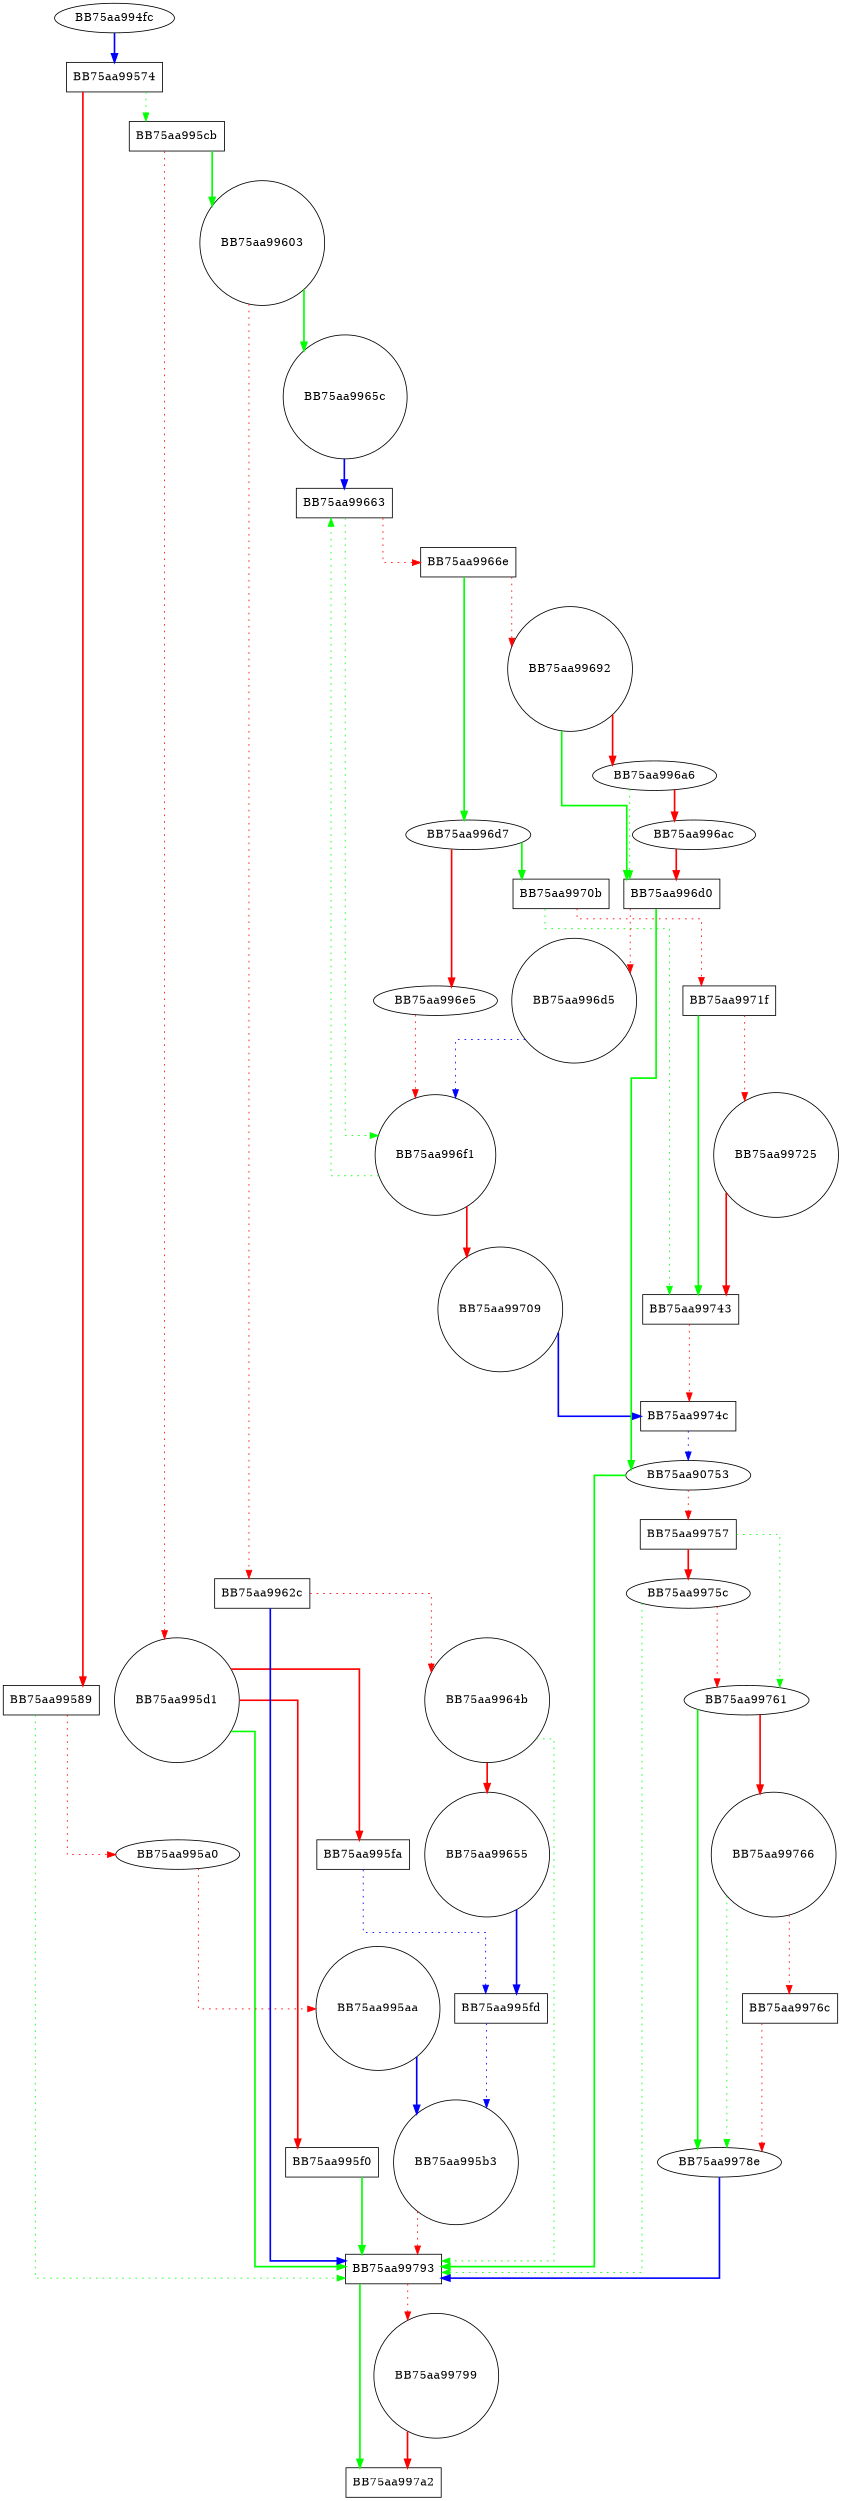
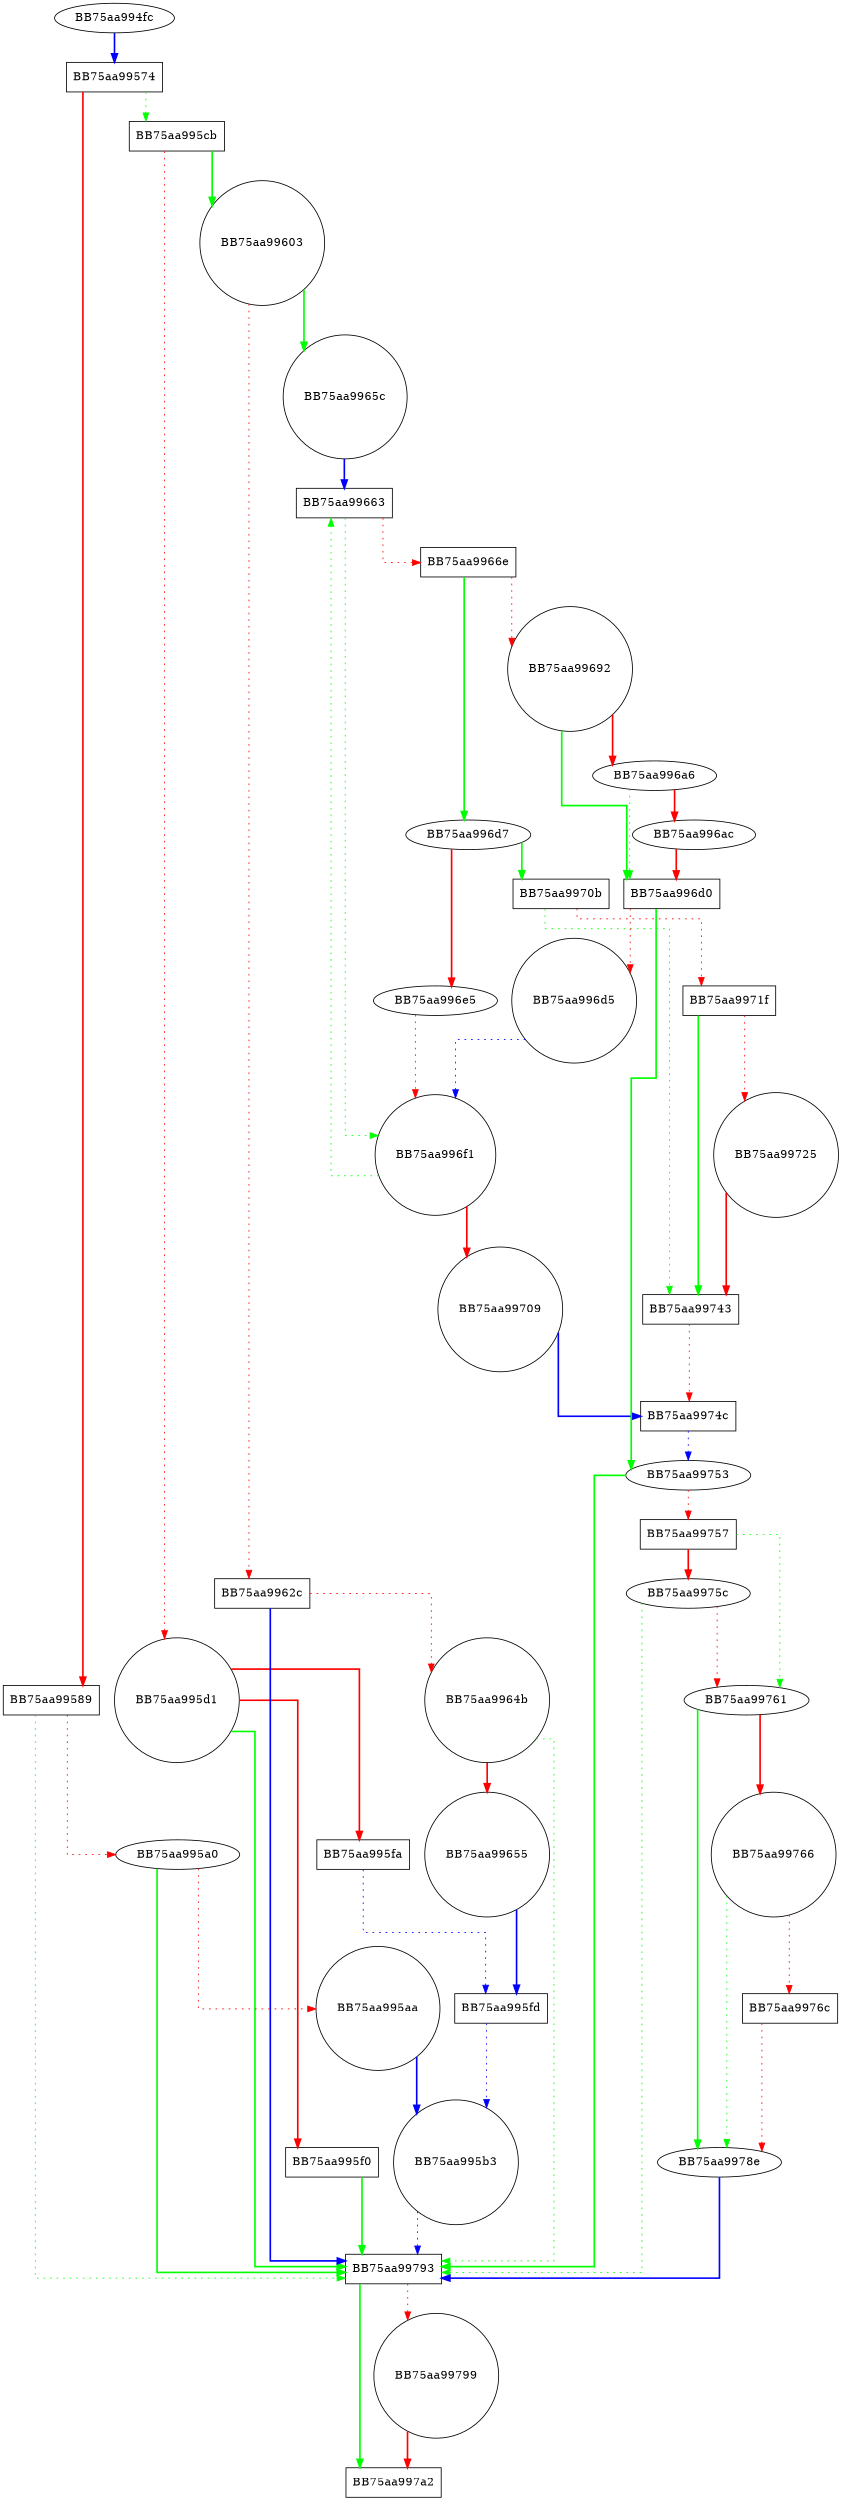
(688, 1475) -> (688, 1475)
none -> (157, 2161)
(418, 2229) -> (418, 2229)
